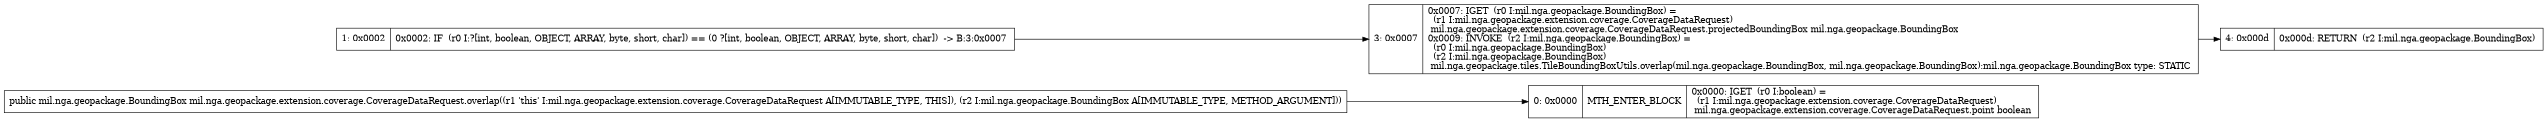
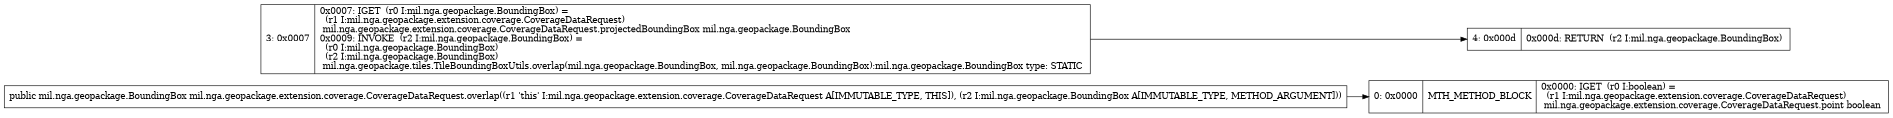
(676, 39) -> none
(1634, 101) -> (1479, 96)
